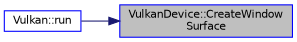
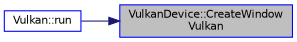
(206, 21) -> (206, 21)
